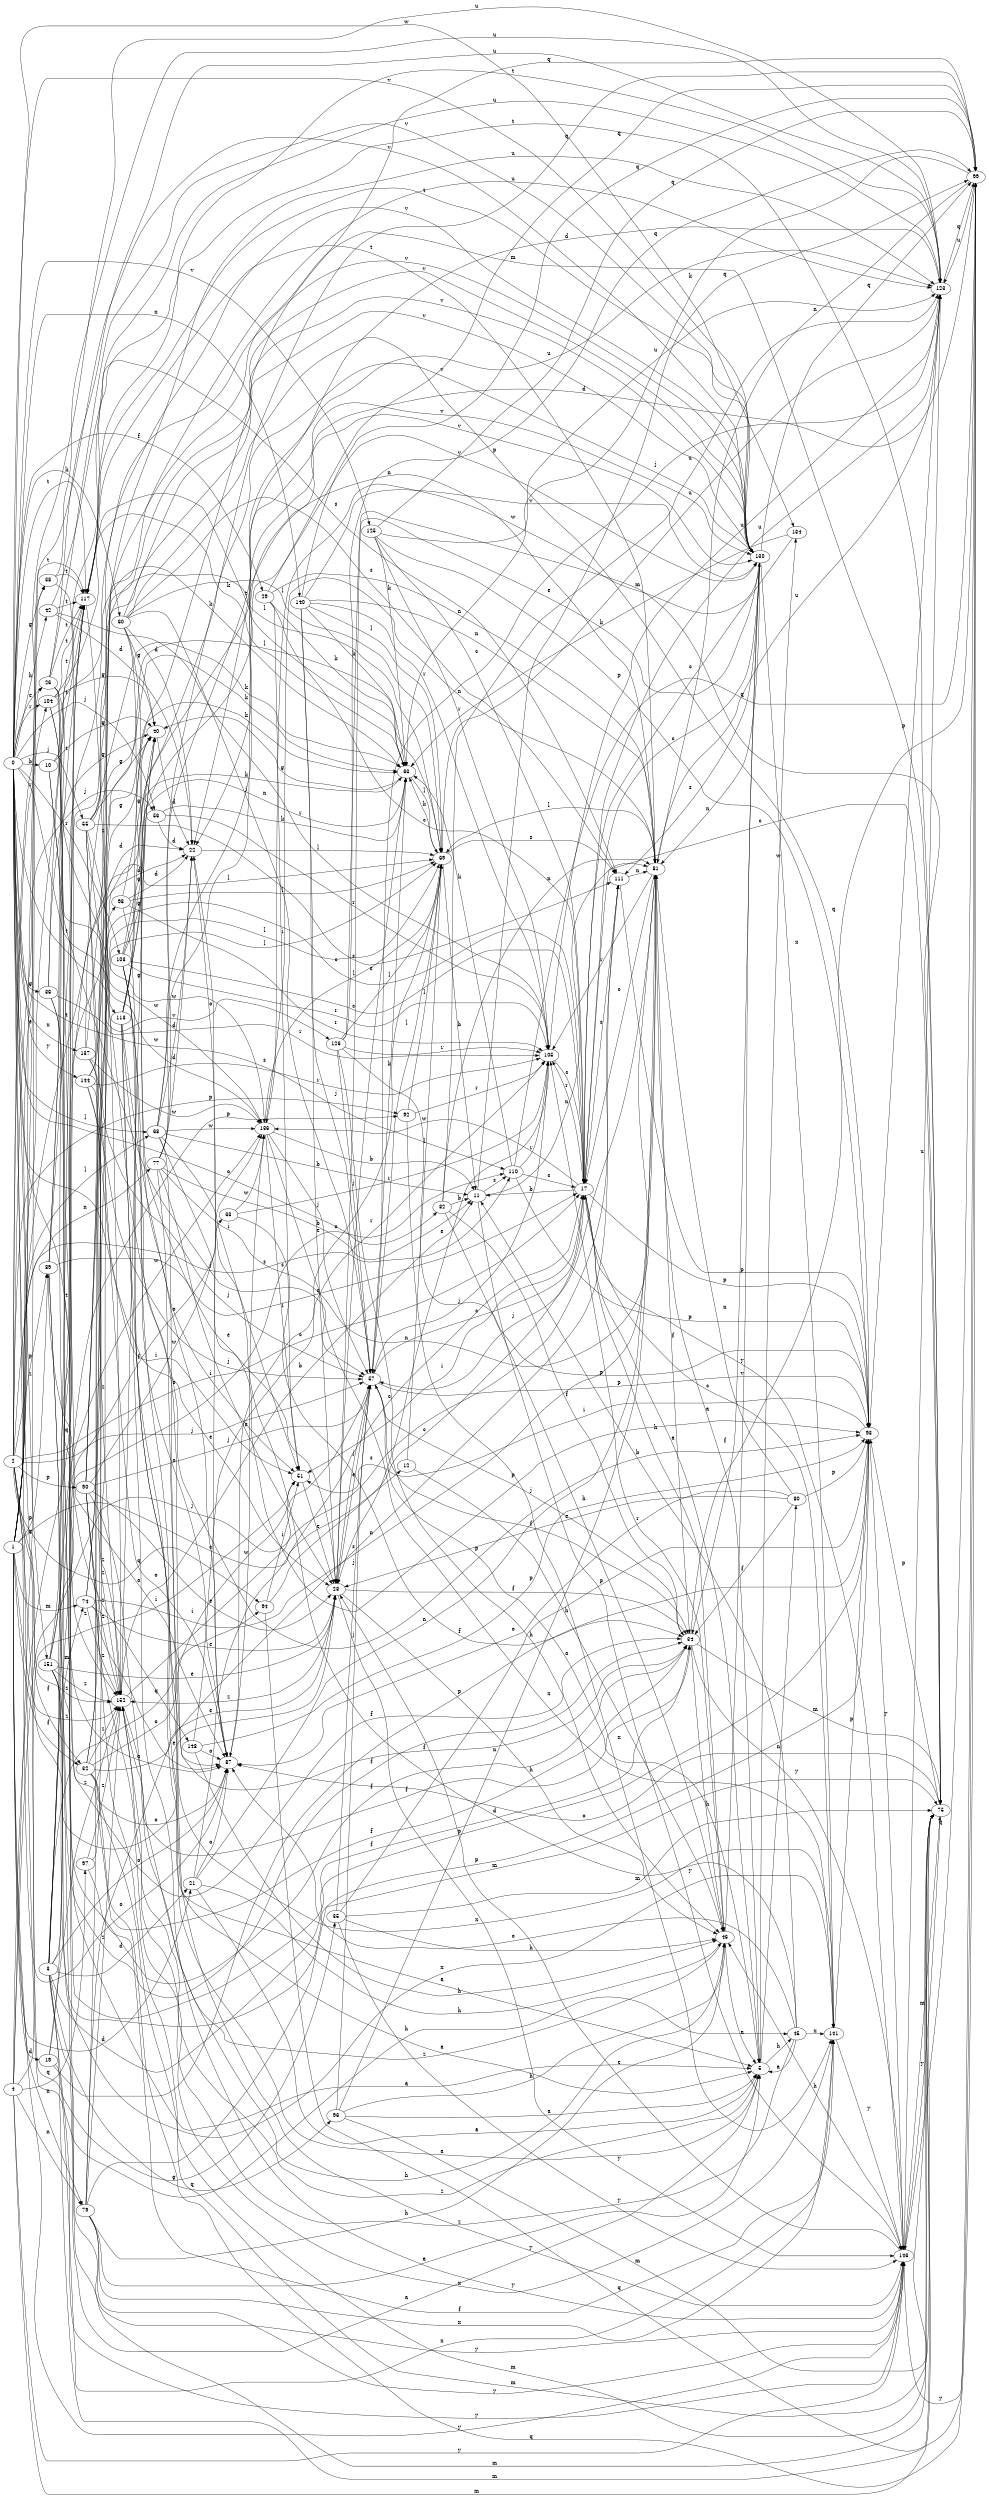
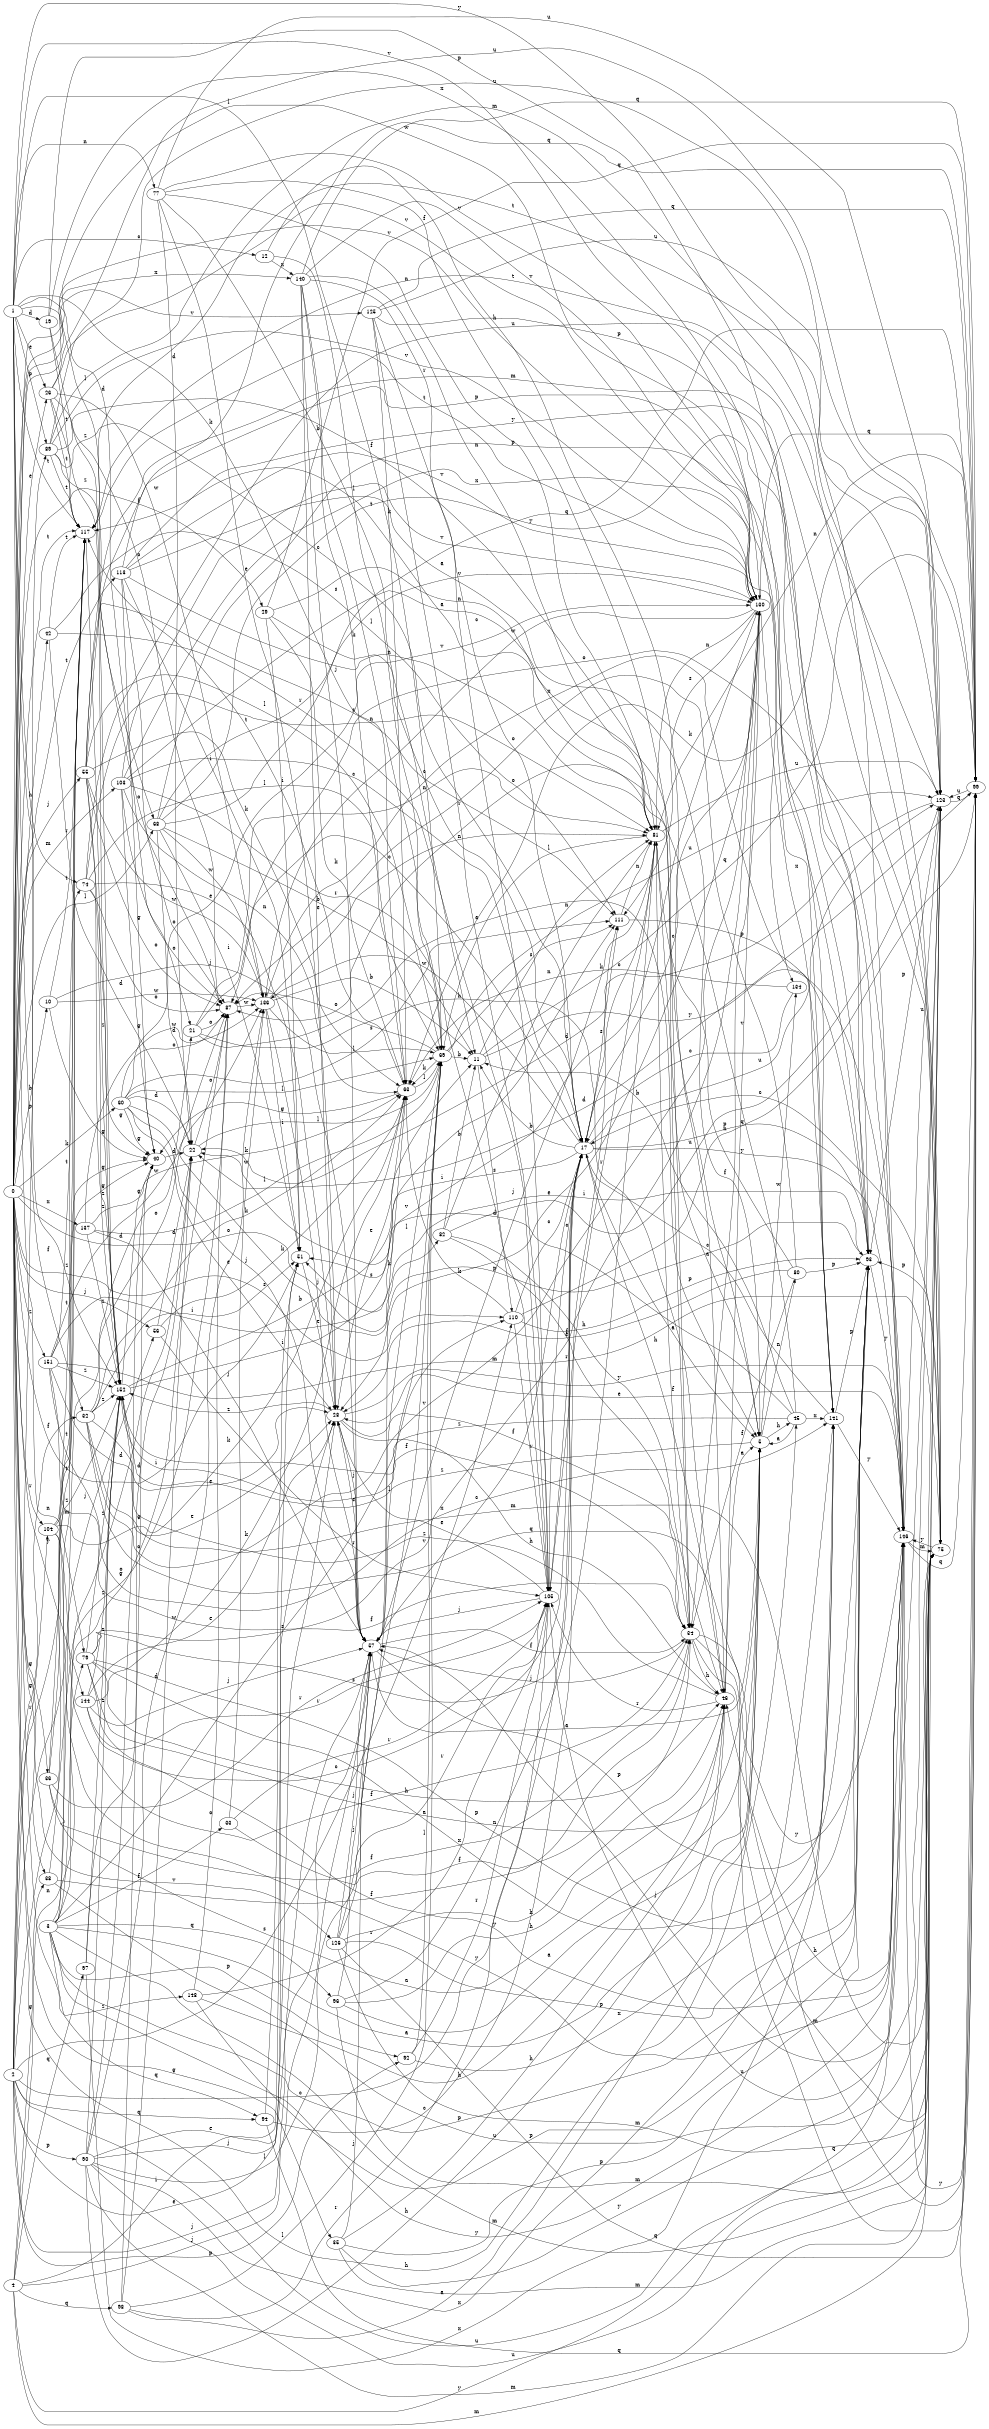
none -> (279, 266)
(459, 2310) -> (459, 2329)
